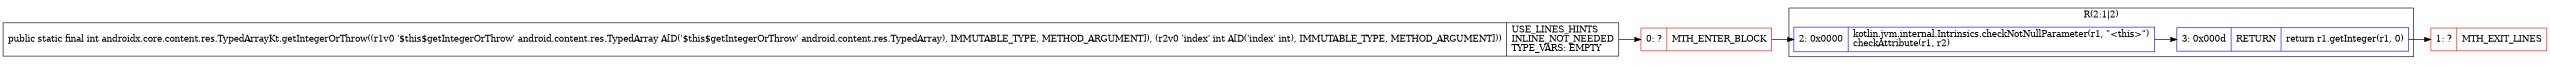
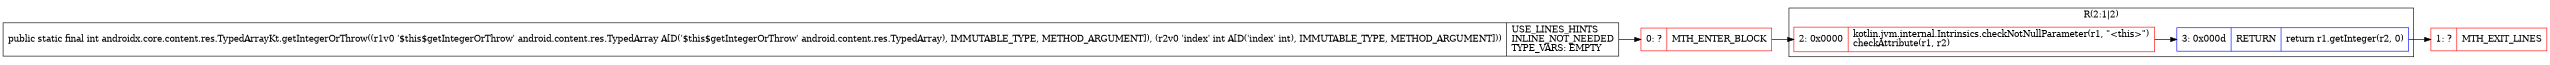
(1974, 39) -> (1974, 39)
(2345, 39) -> (2345, 39)
